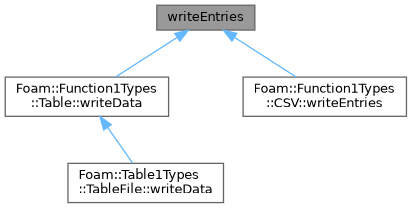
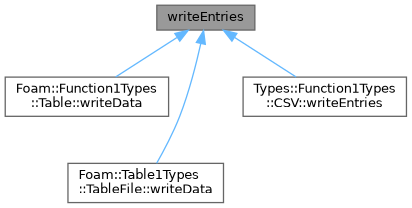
(325, 97) -> (325, 97)
(120, 145) -> (184, 105)
